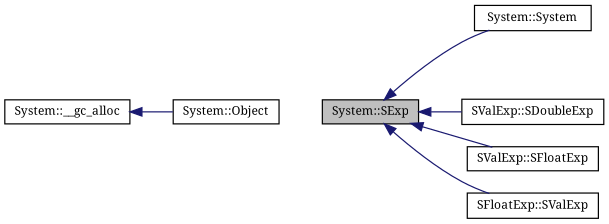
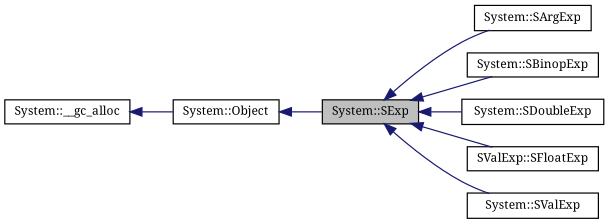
(533, 18) -> (533, 18)
none -> (533, 65)
none -> (307, 112)
(533, 112) -> (533, 112)
(533, 206) -> (533, 206)
